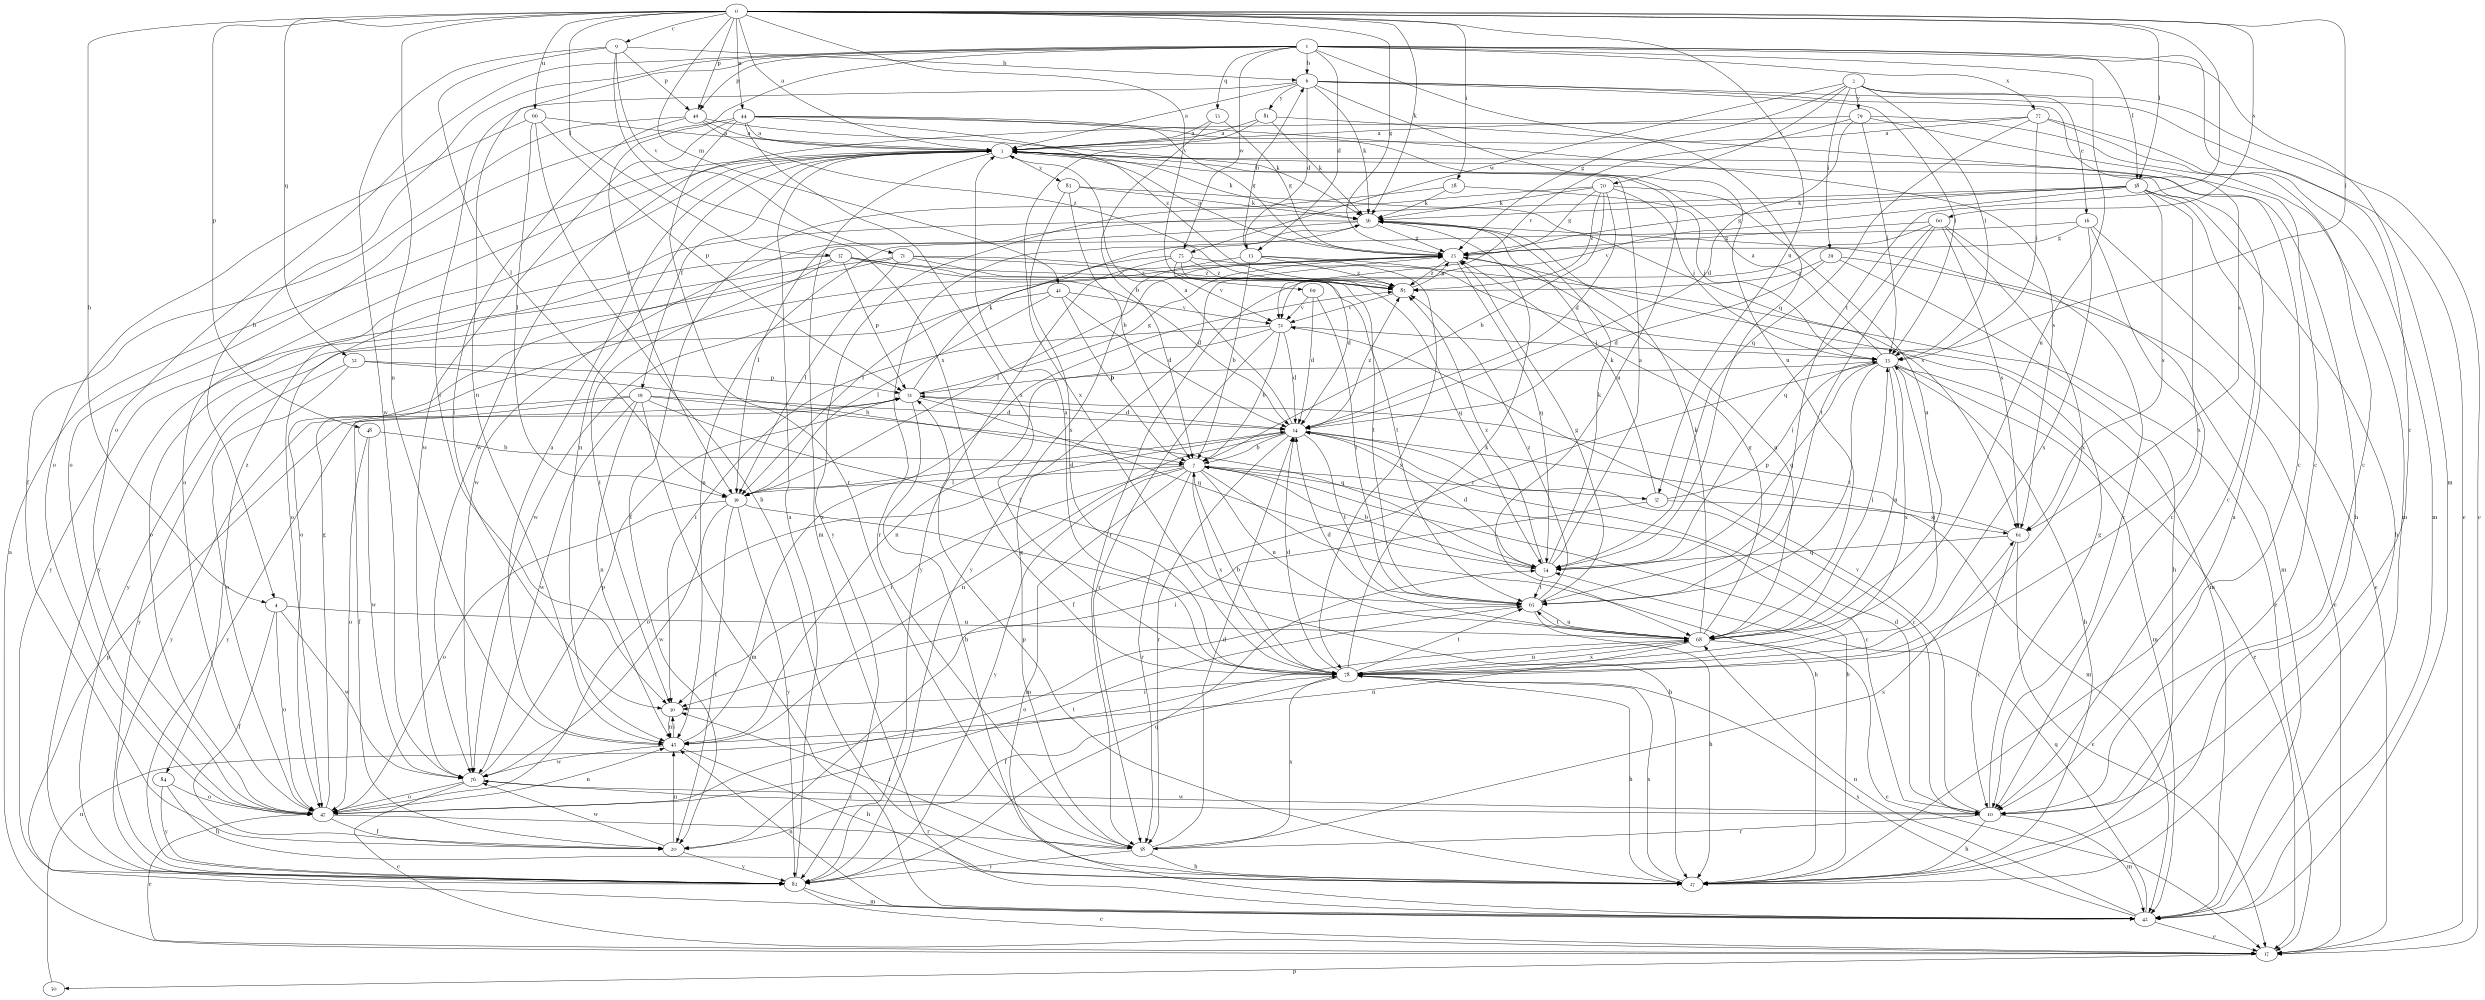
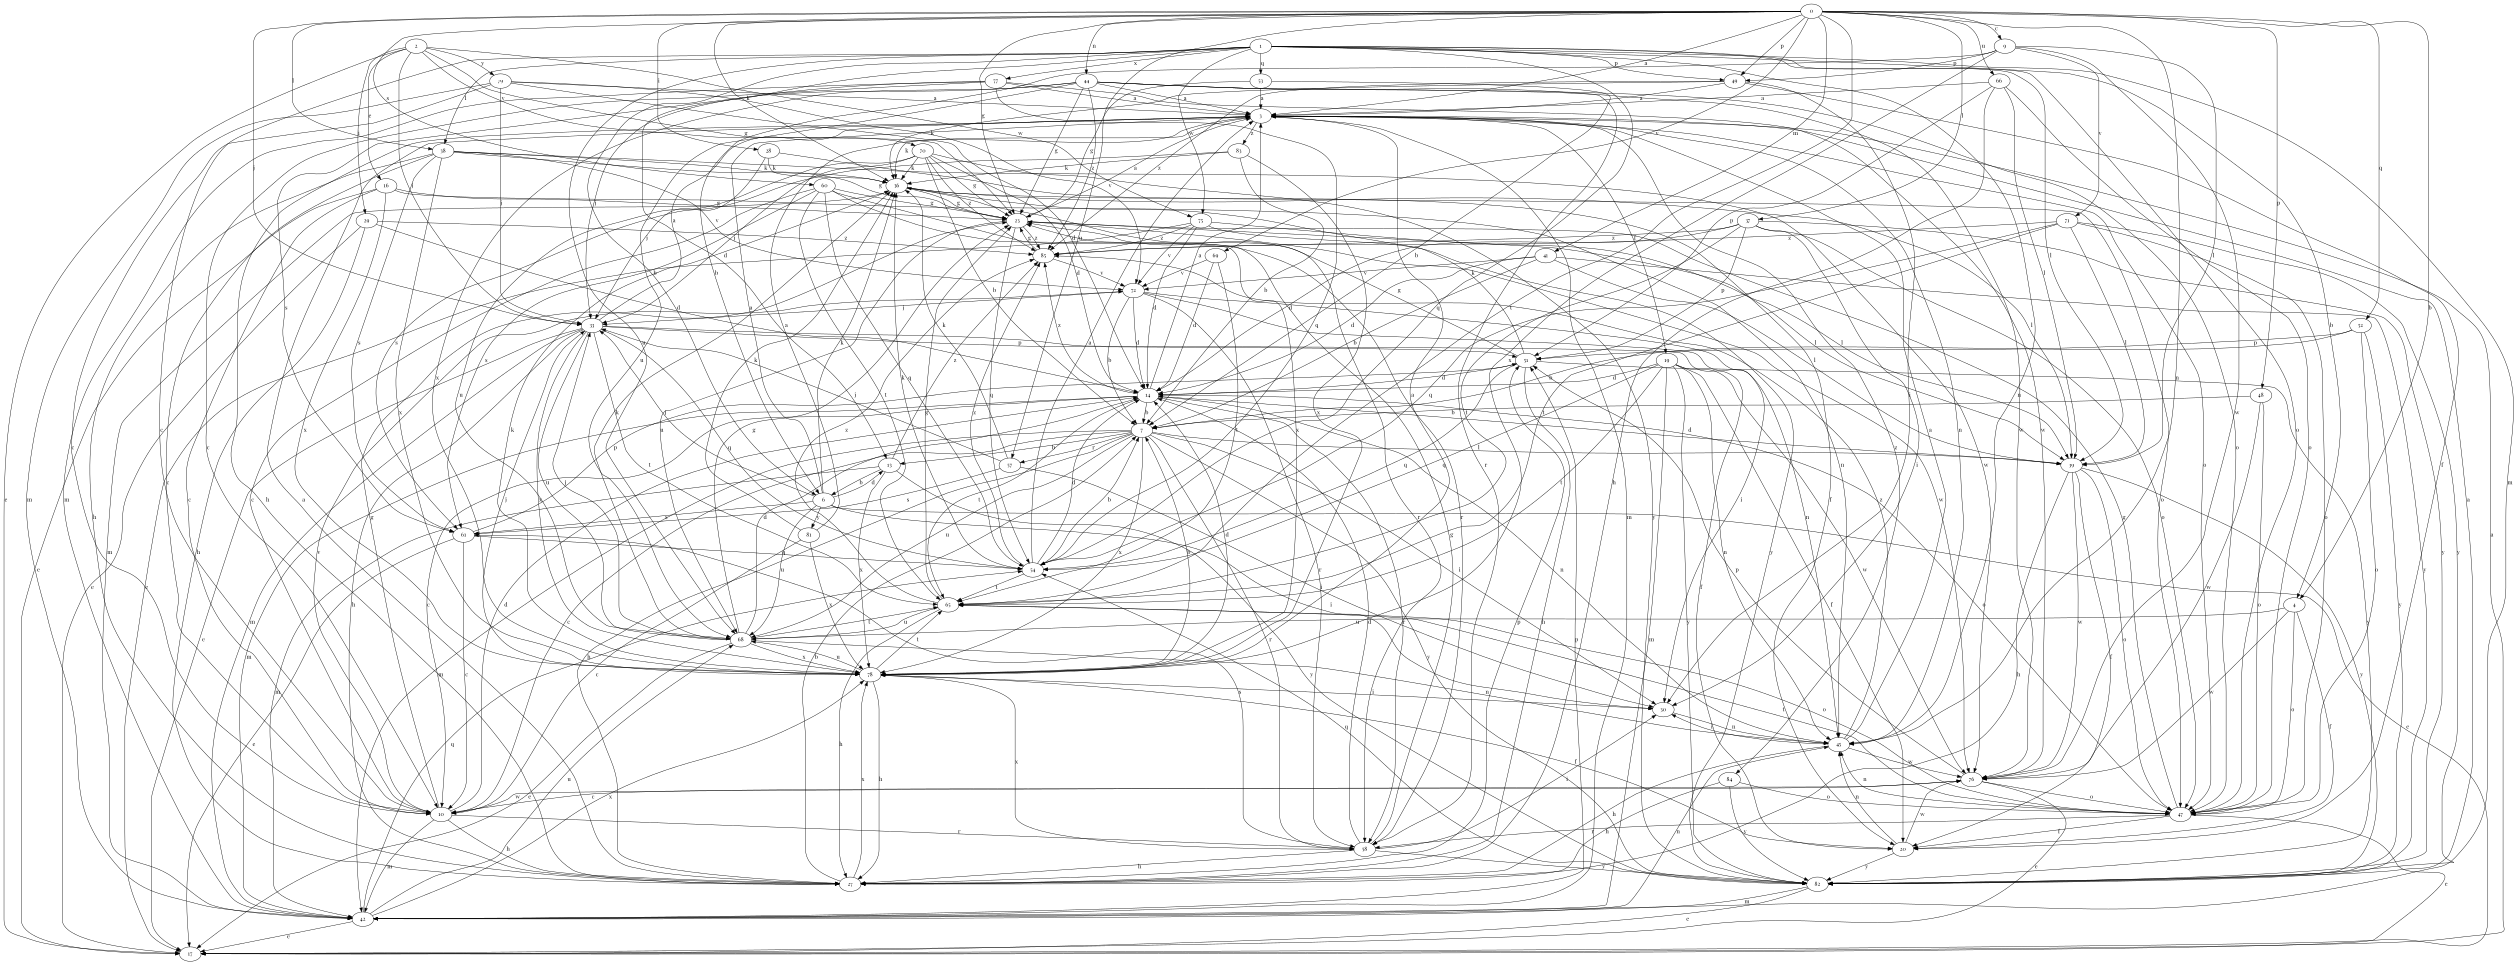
(1230, 360) -> (1018, 450)
(54, 989) -> none
